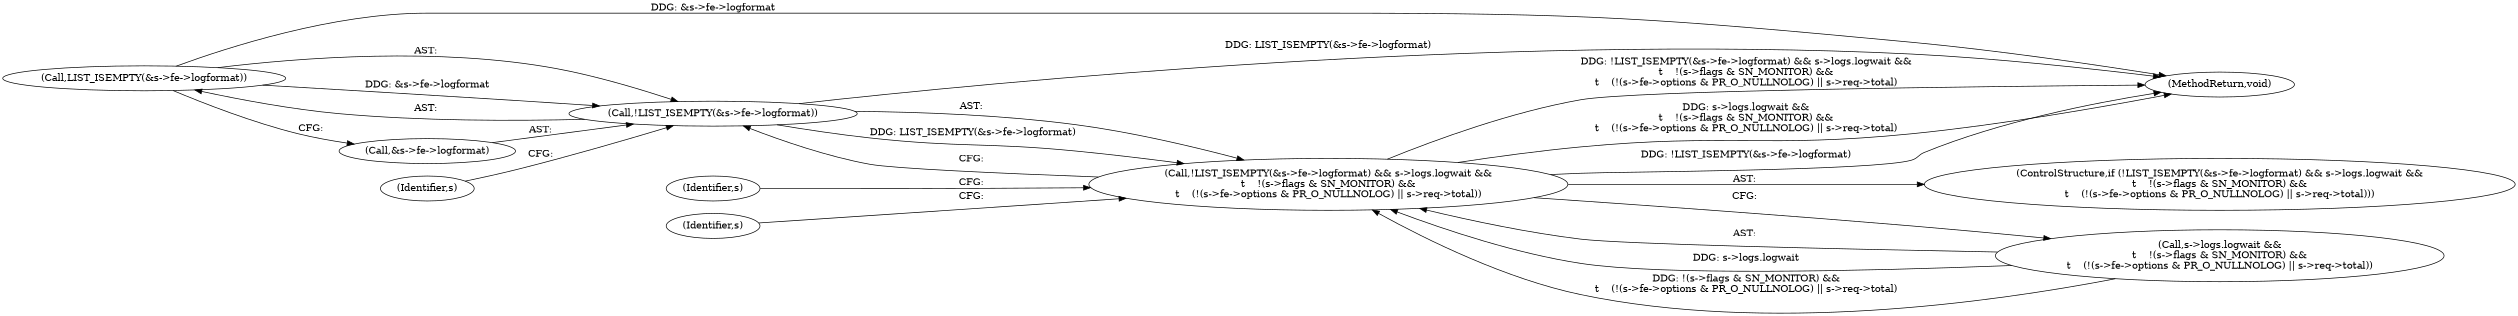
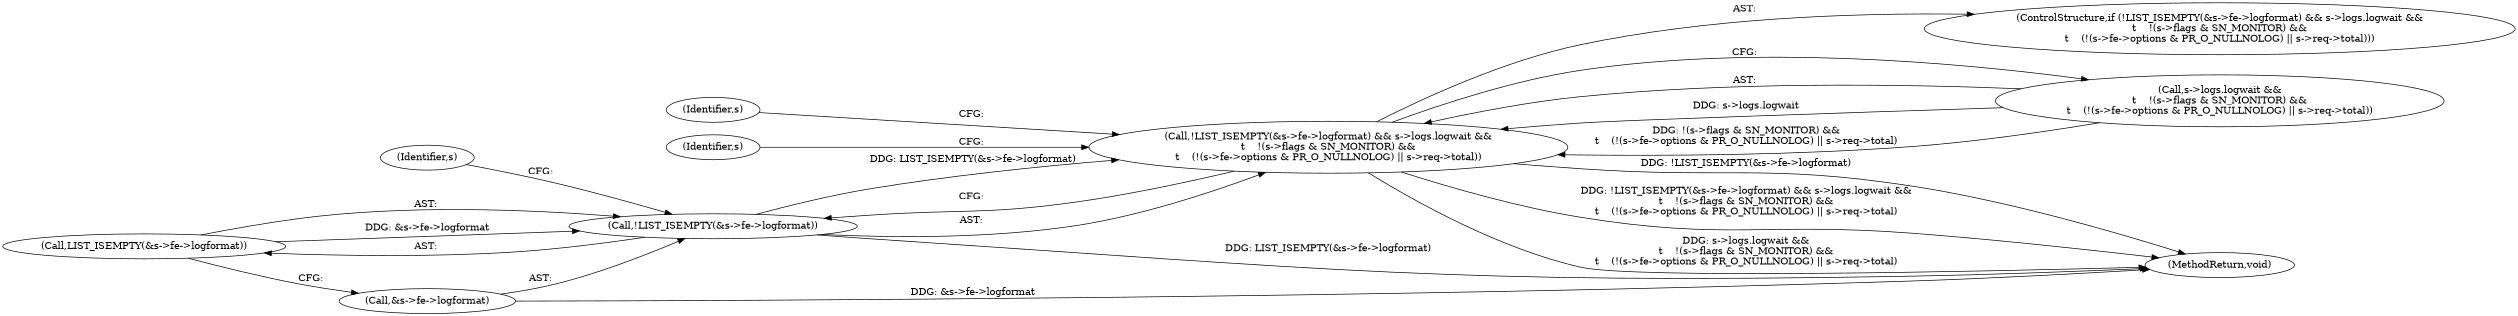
(1166, 13) -> (1329, 294)
